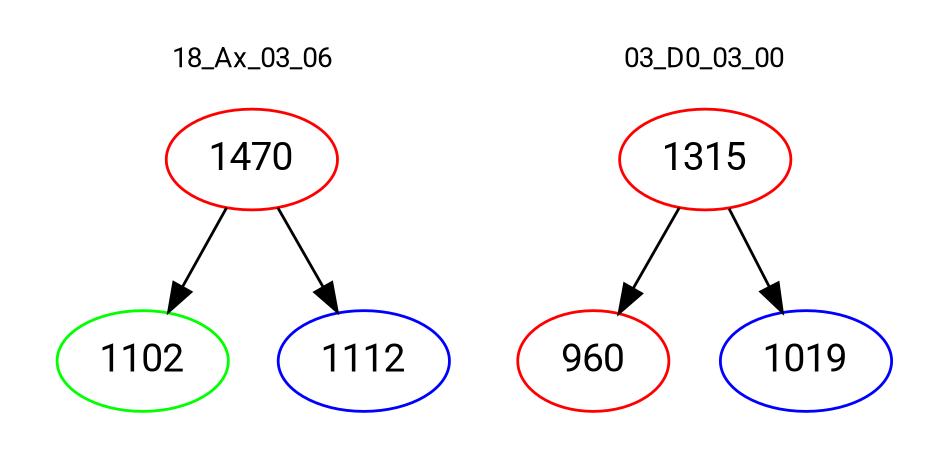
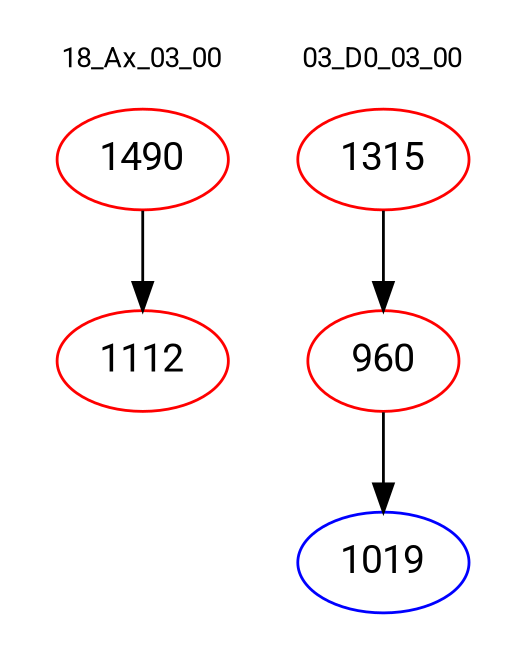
(253, 60) -> (143, 60)
(252, 160) -> (143, 160)
(749, 248) -> (383, 448)
(143, 361) -> none
(364, 361) -> (143, 361)
